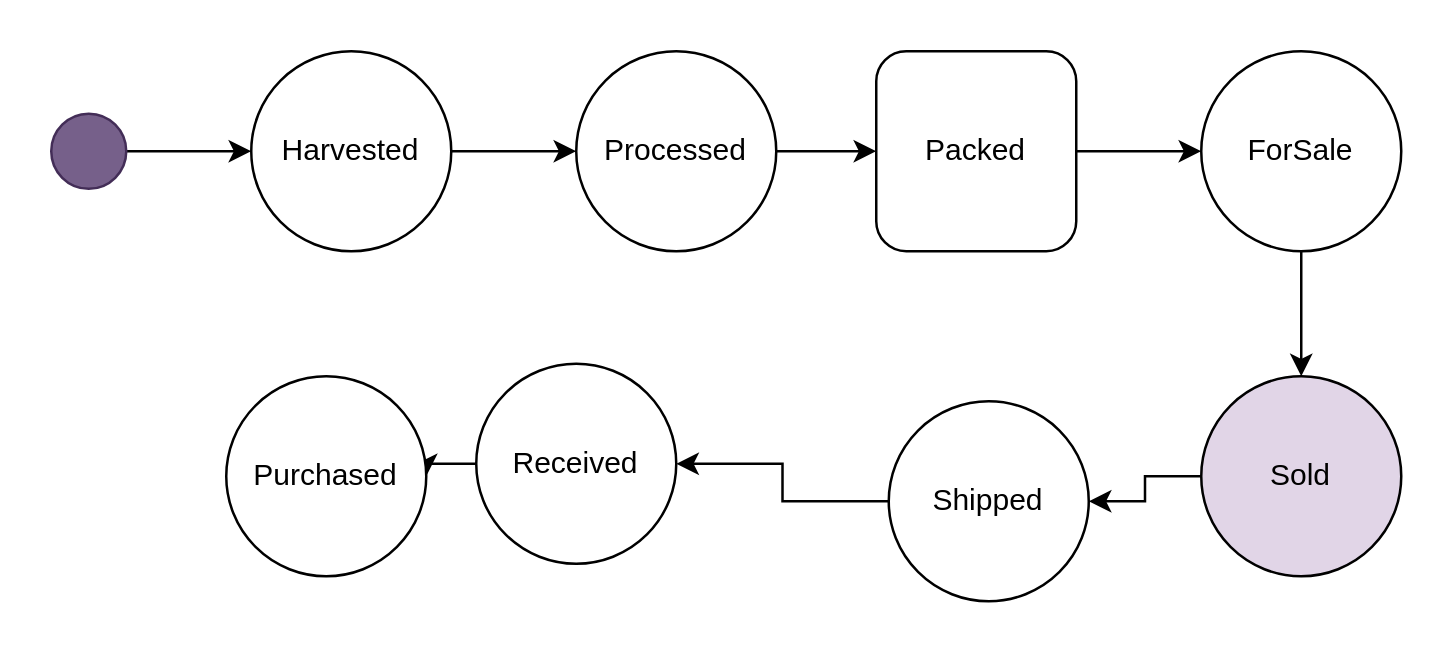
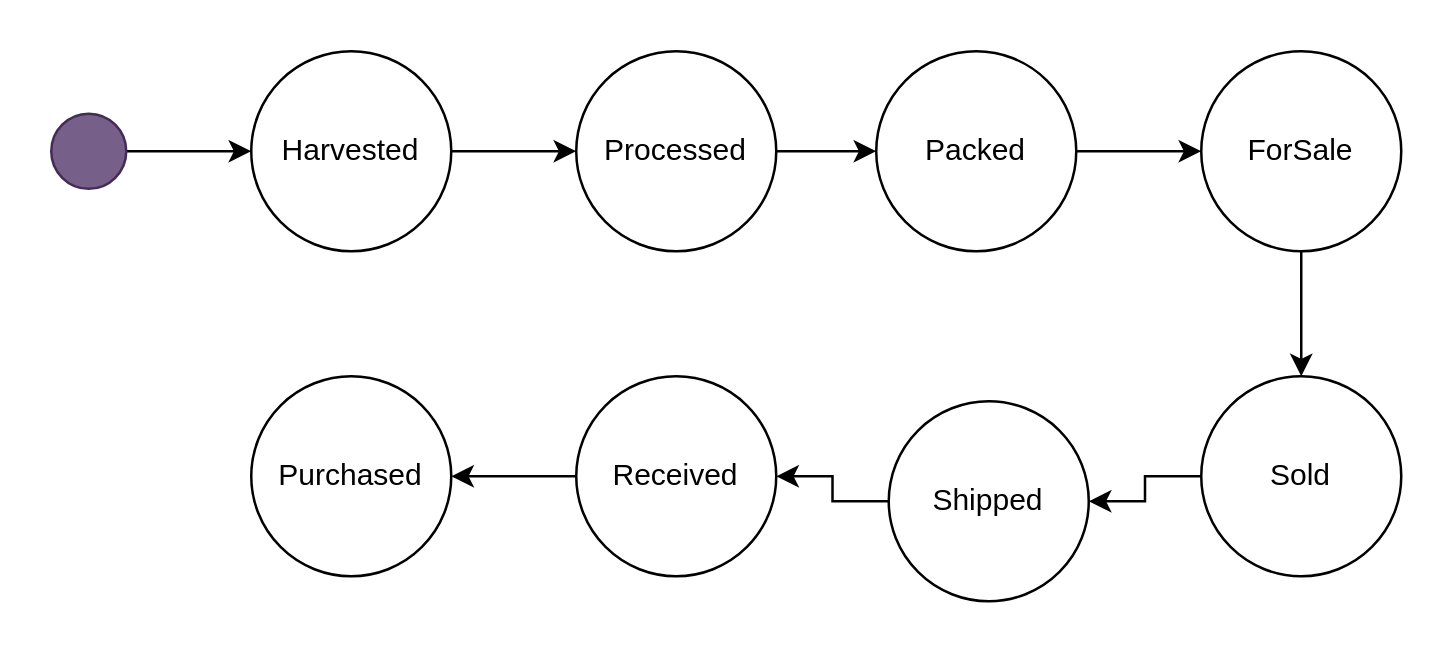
(976, 151) -> (976, 151)
(576, 464) -> (676, 476)
(326, 476) -> (351, 476)
(1301, 476) -> (1301, 476)
